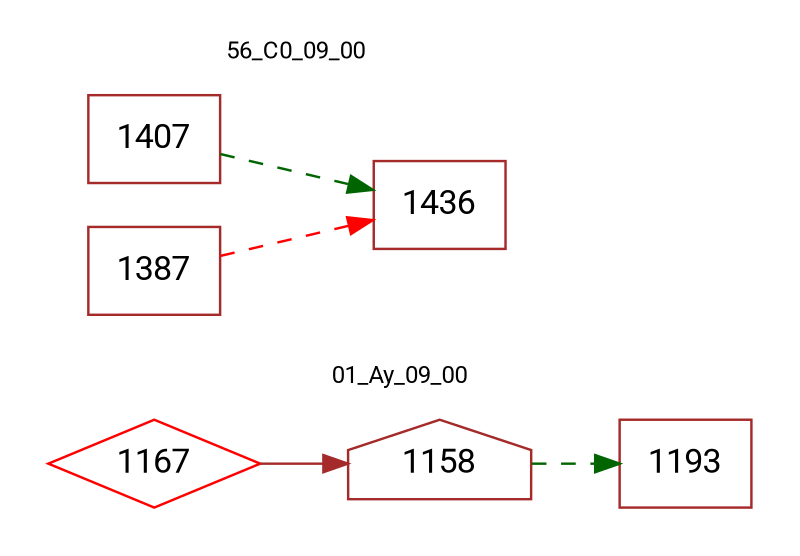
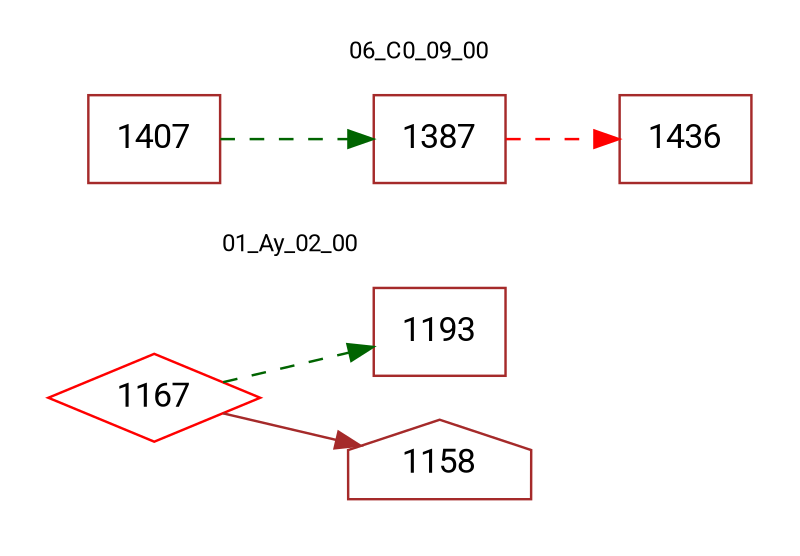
(297, 52) -> (420, 52)
(284, 169) -> (284, 139)
(400, 377) -> (290, 245)
(563, 464) -> (286, 367)
